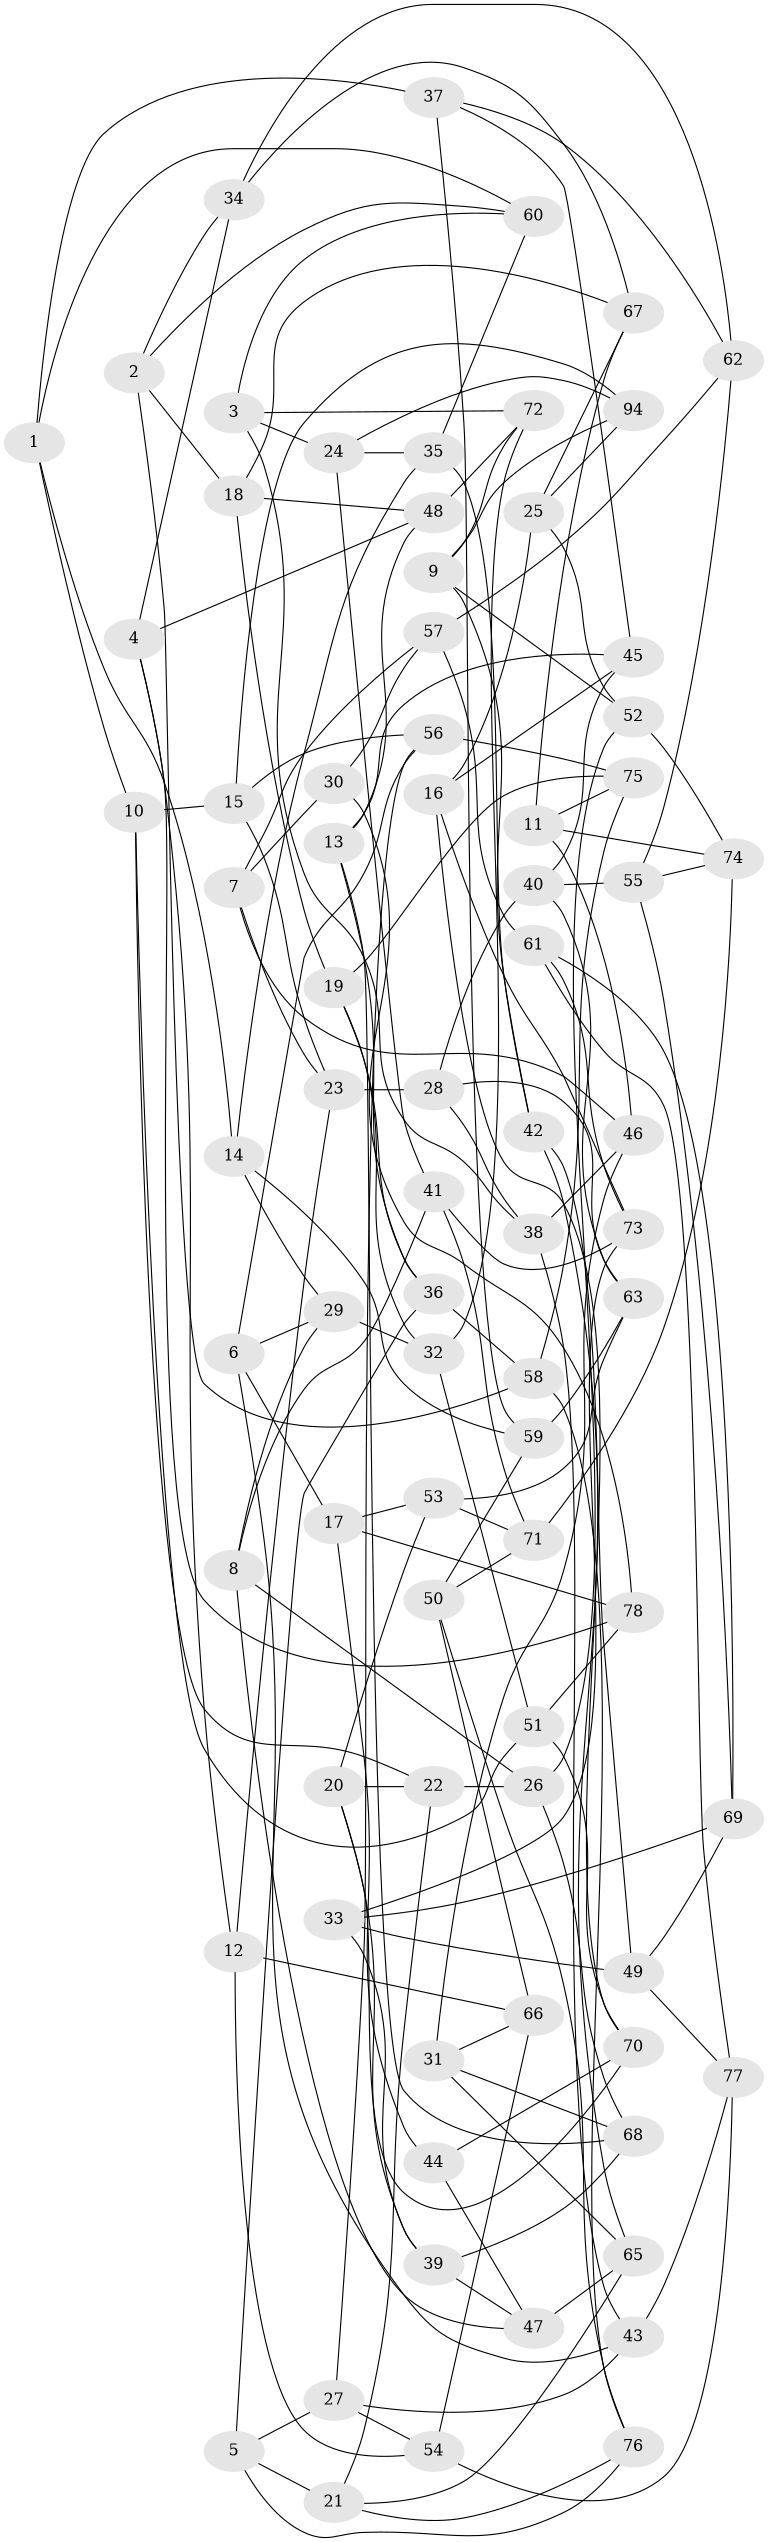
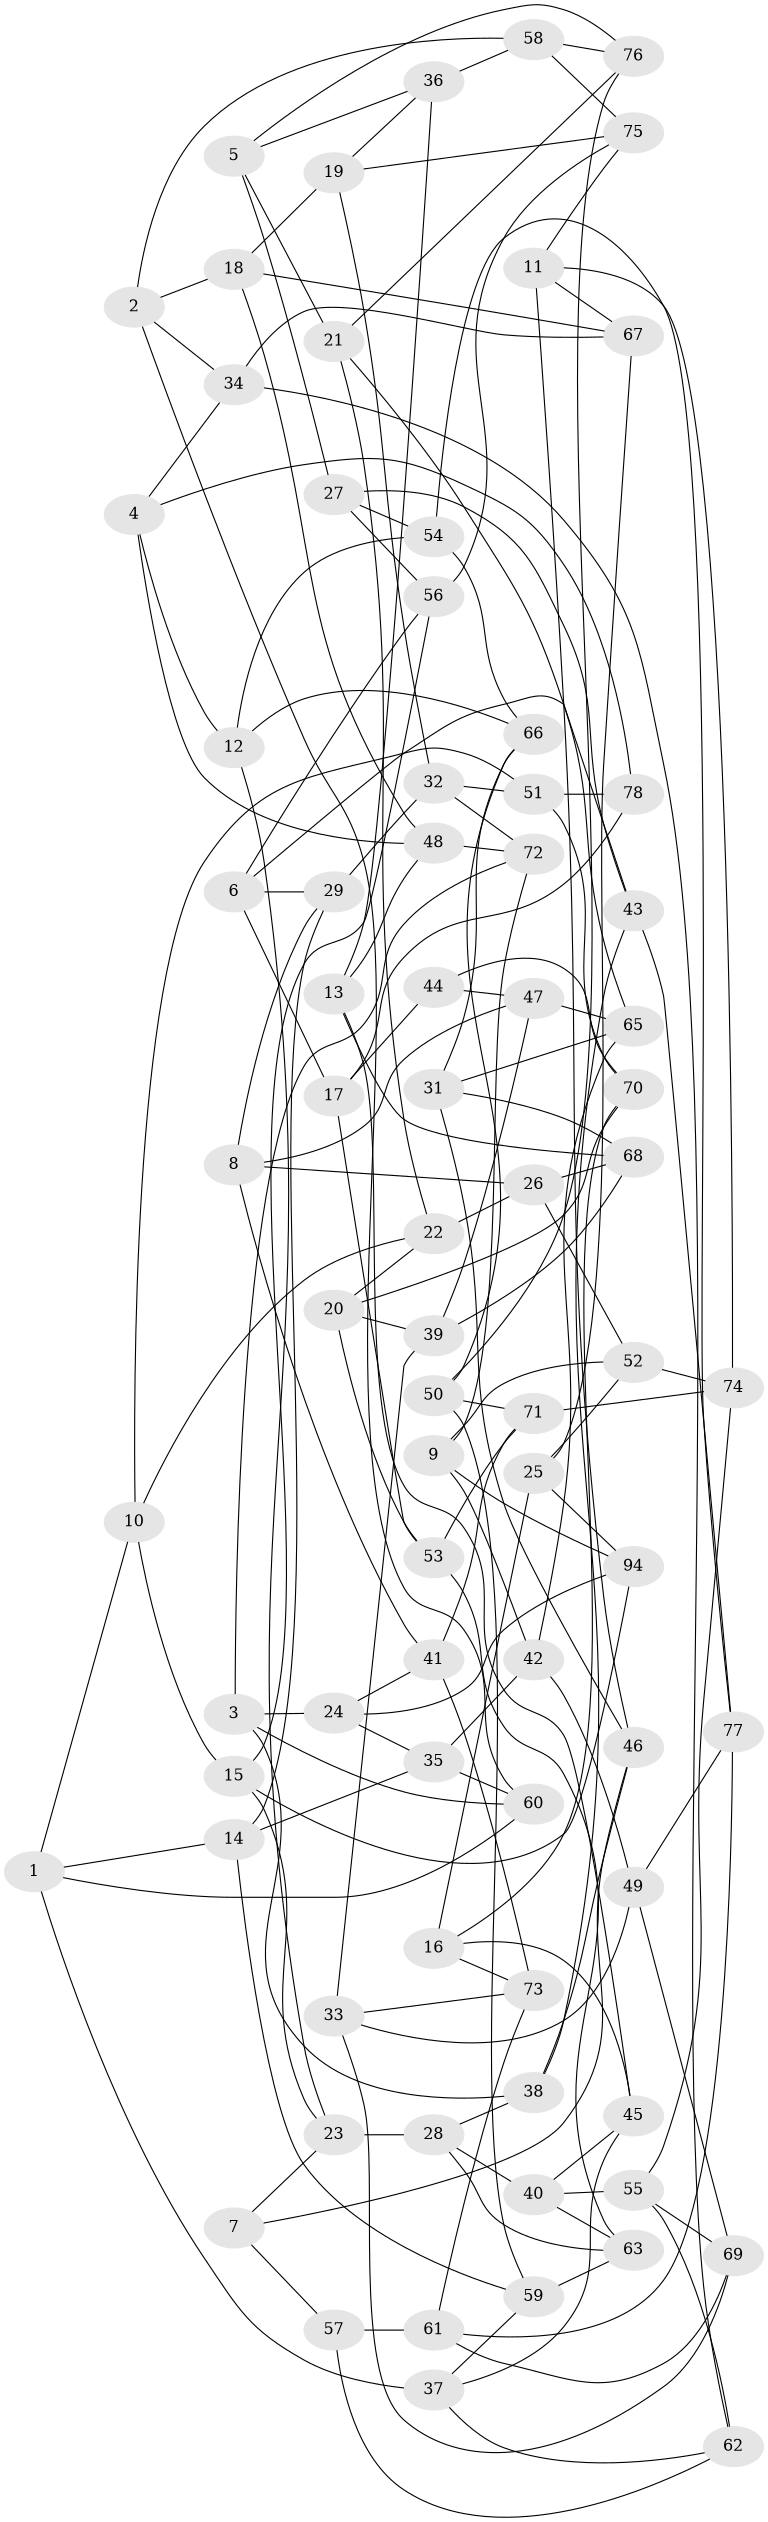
(334, 783) -> none
